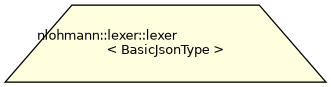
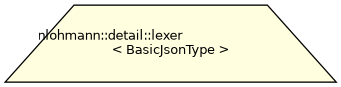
(166, 44) -> (171, 44)
